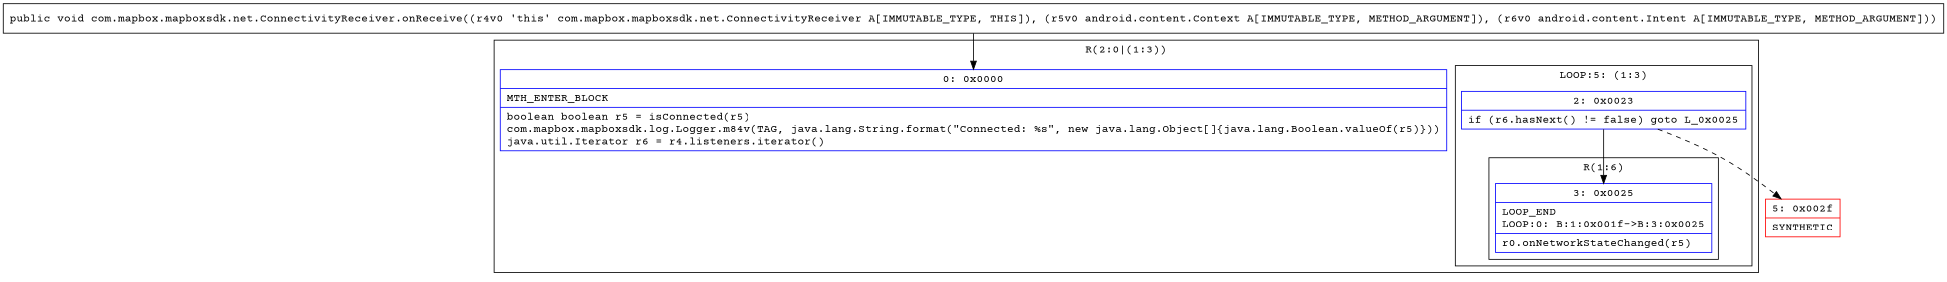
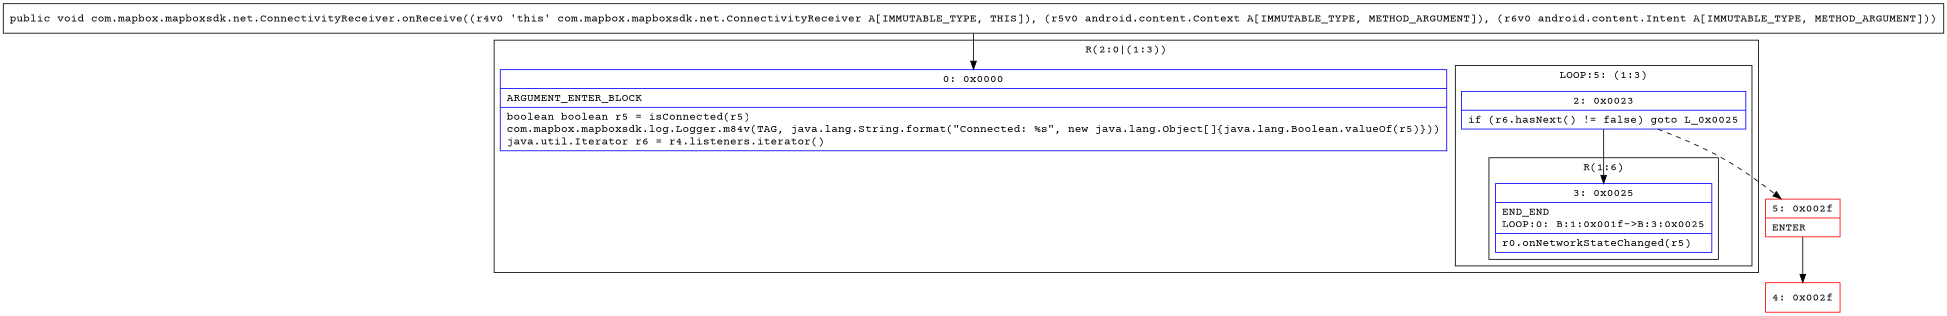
(558, 98) -> (575, 98)
(1529, 211) -> (1526, 211)
(1803, 227) -> (1789, 227)
none -> (1803, 297)
